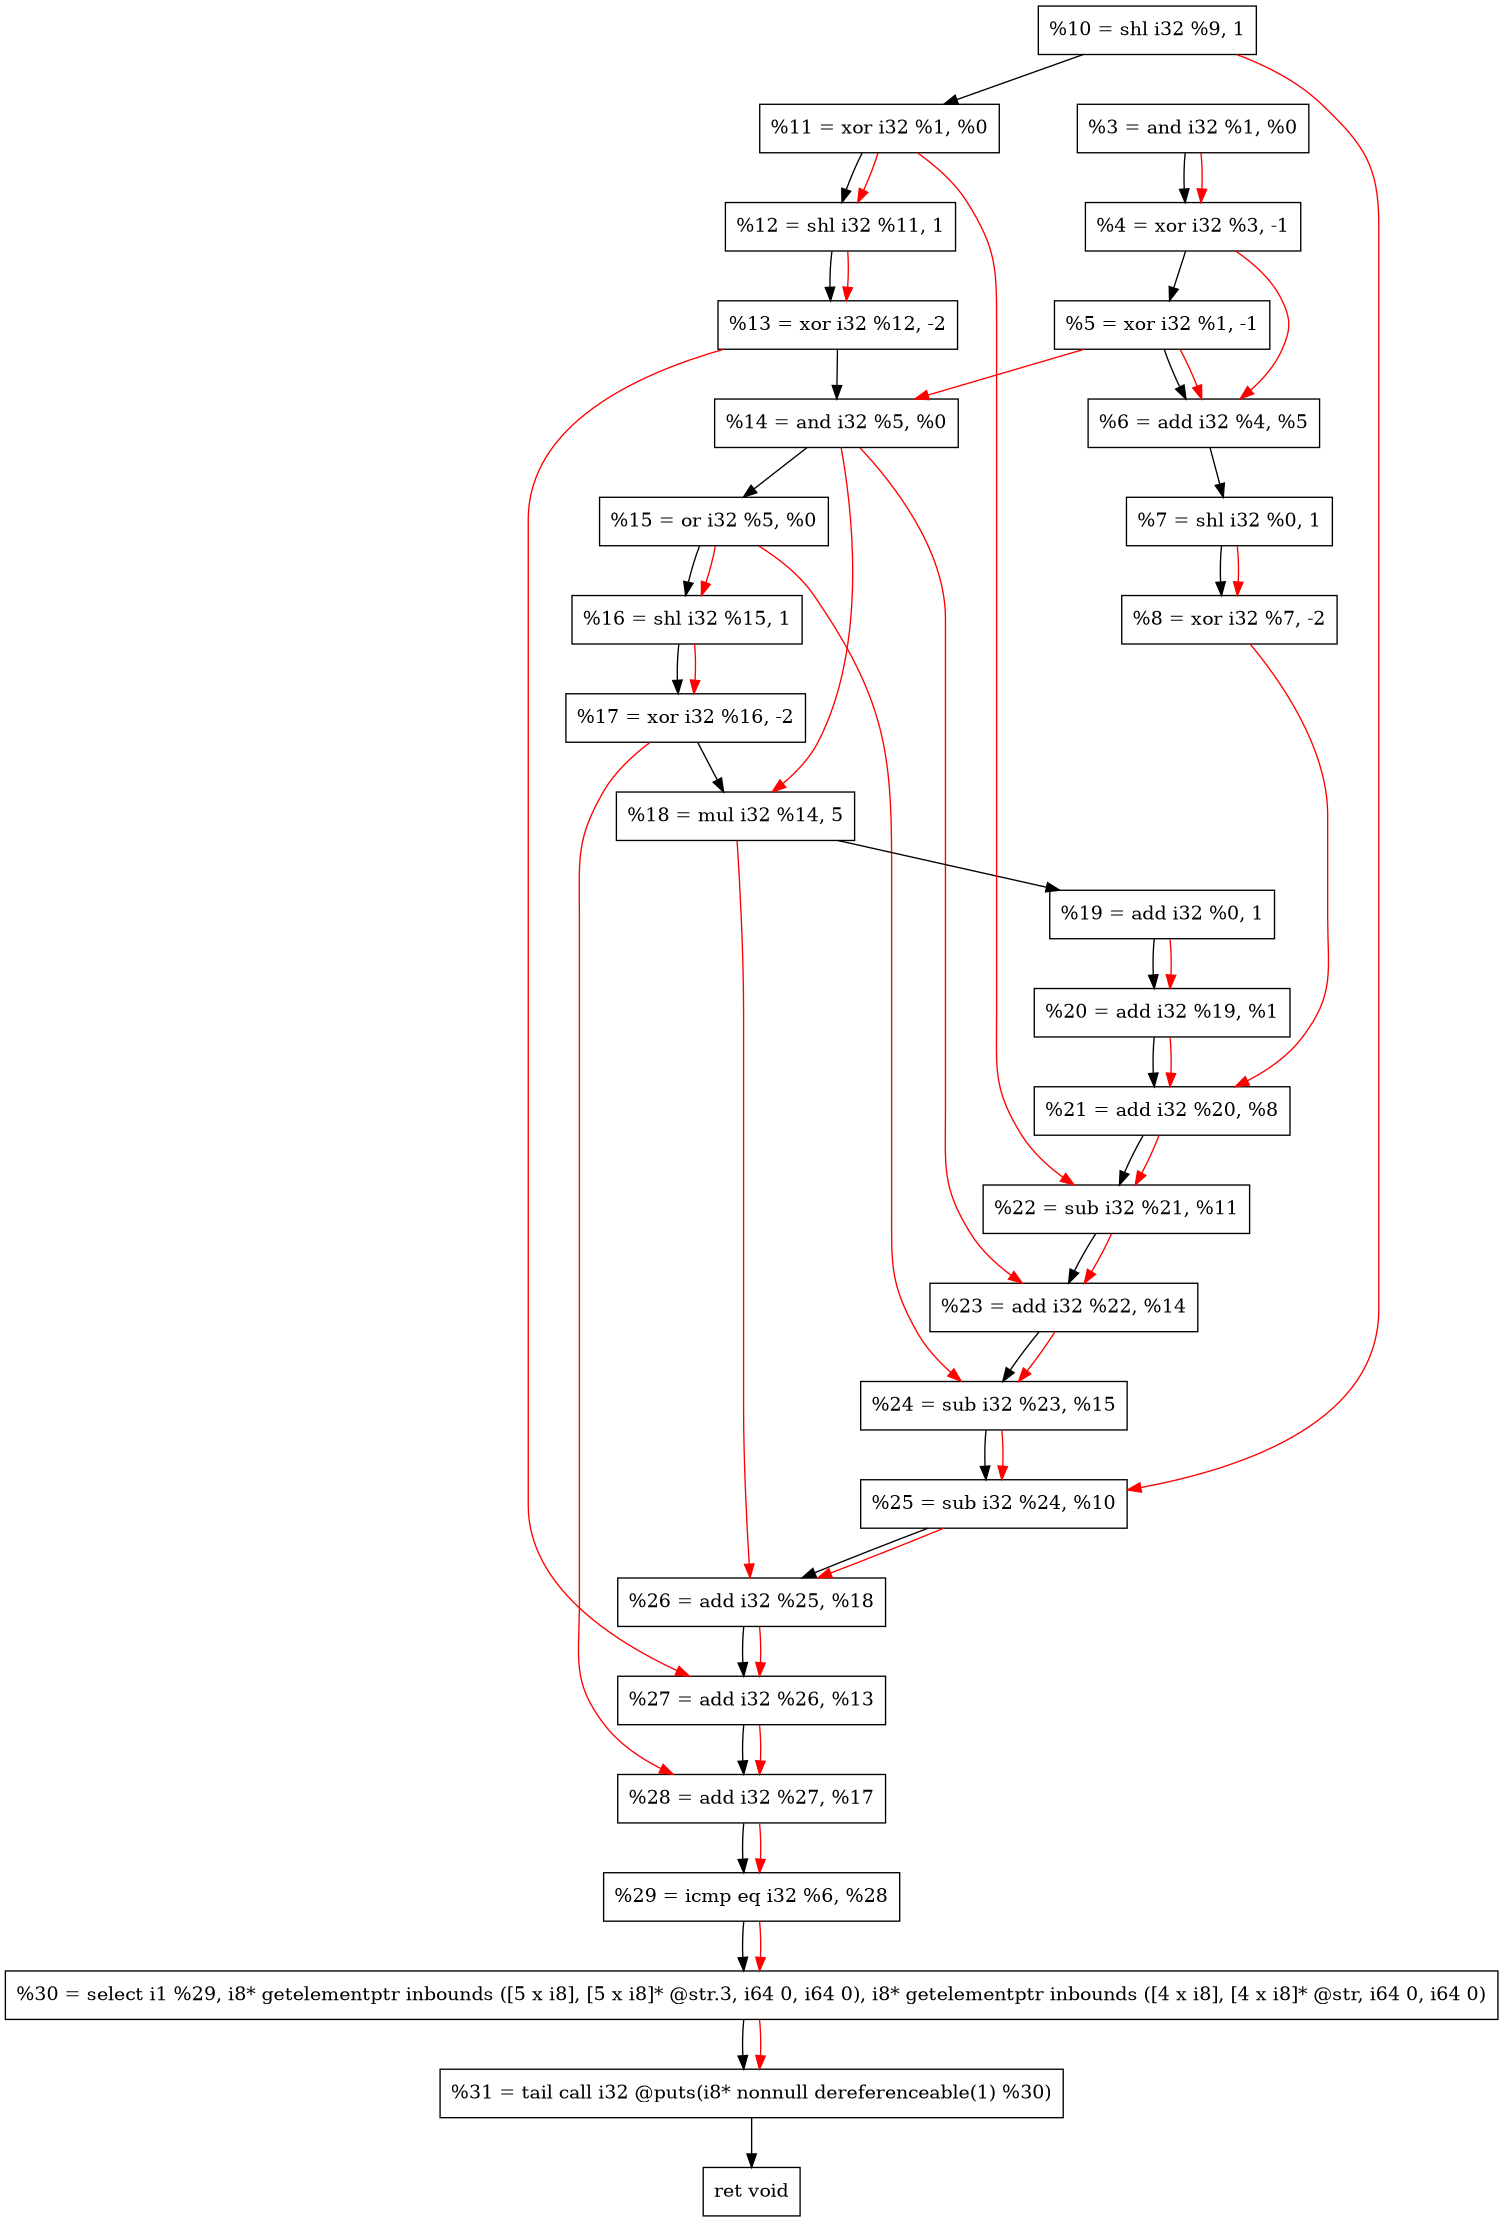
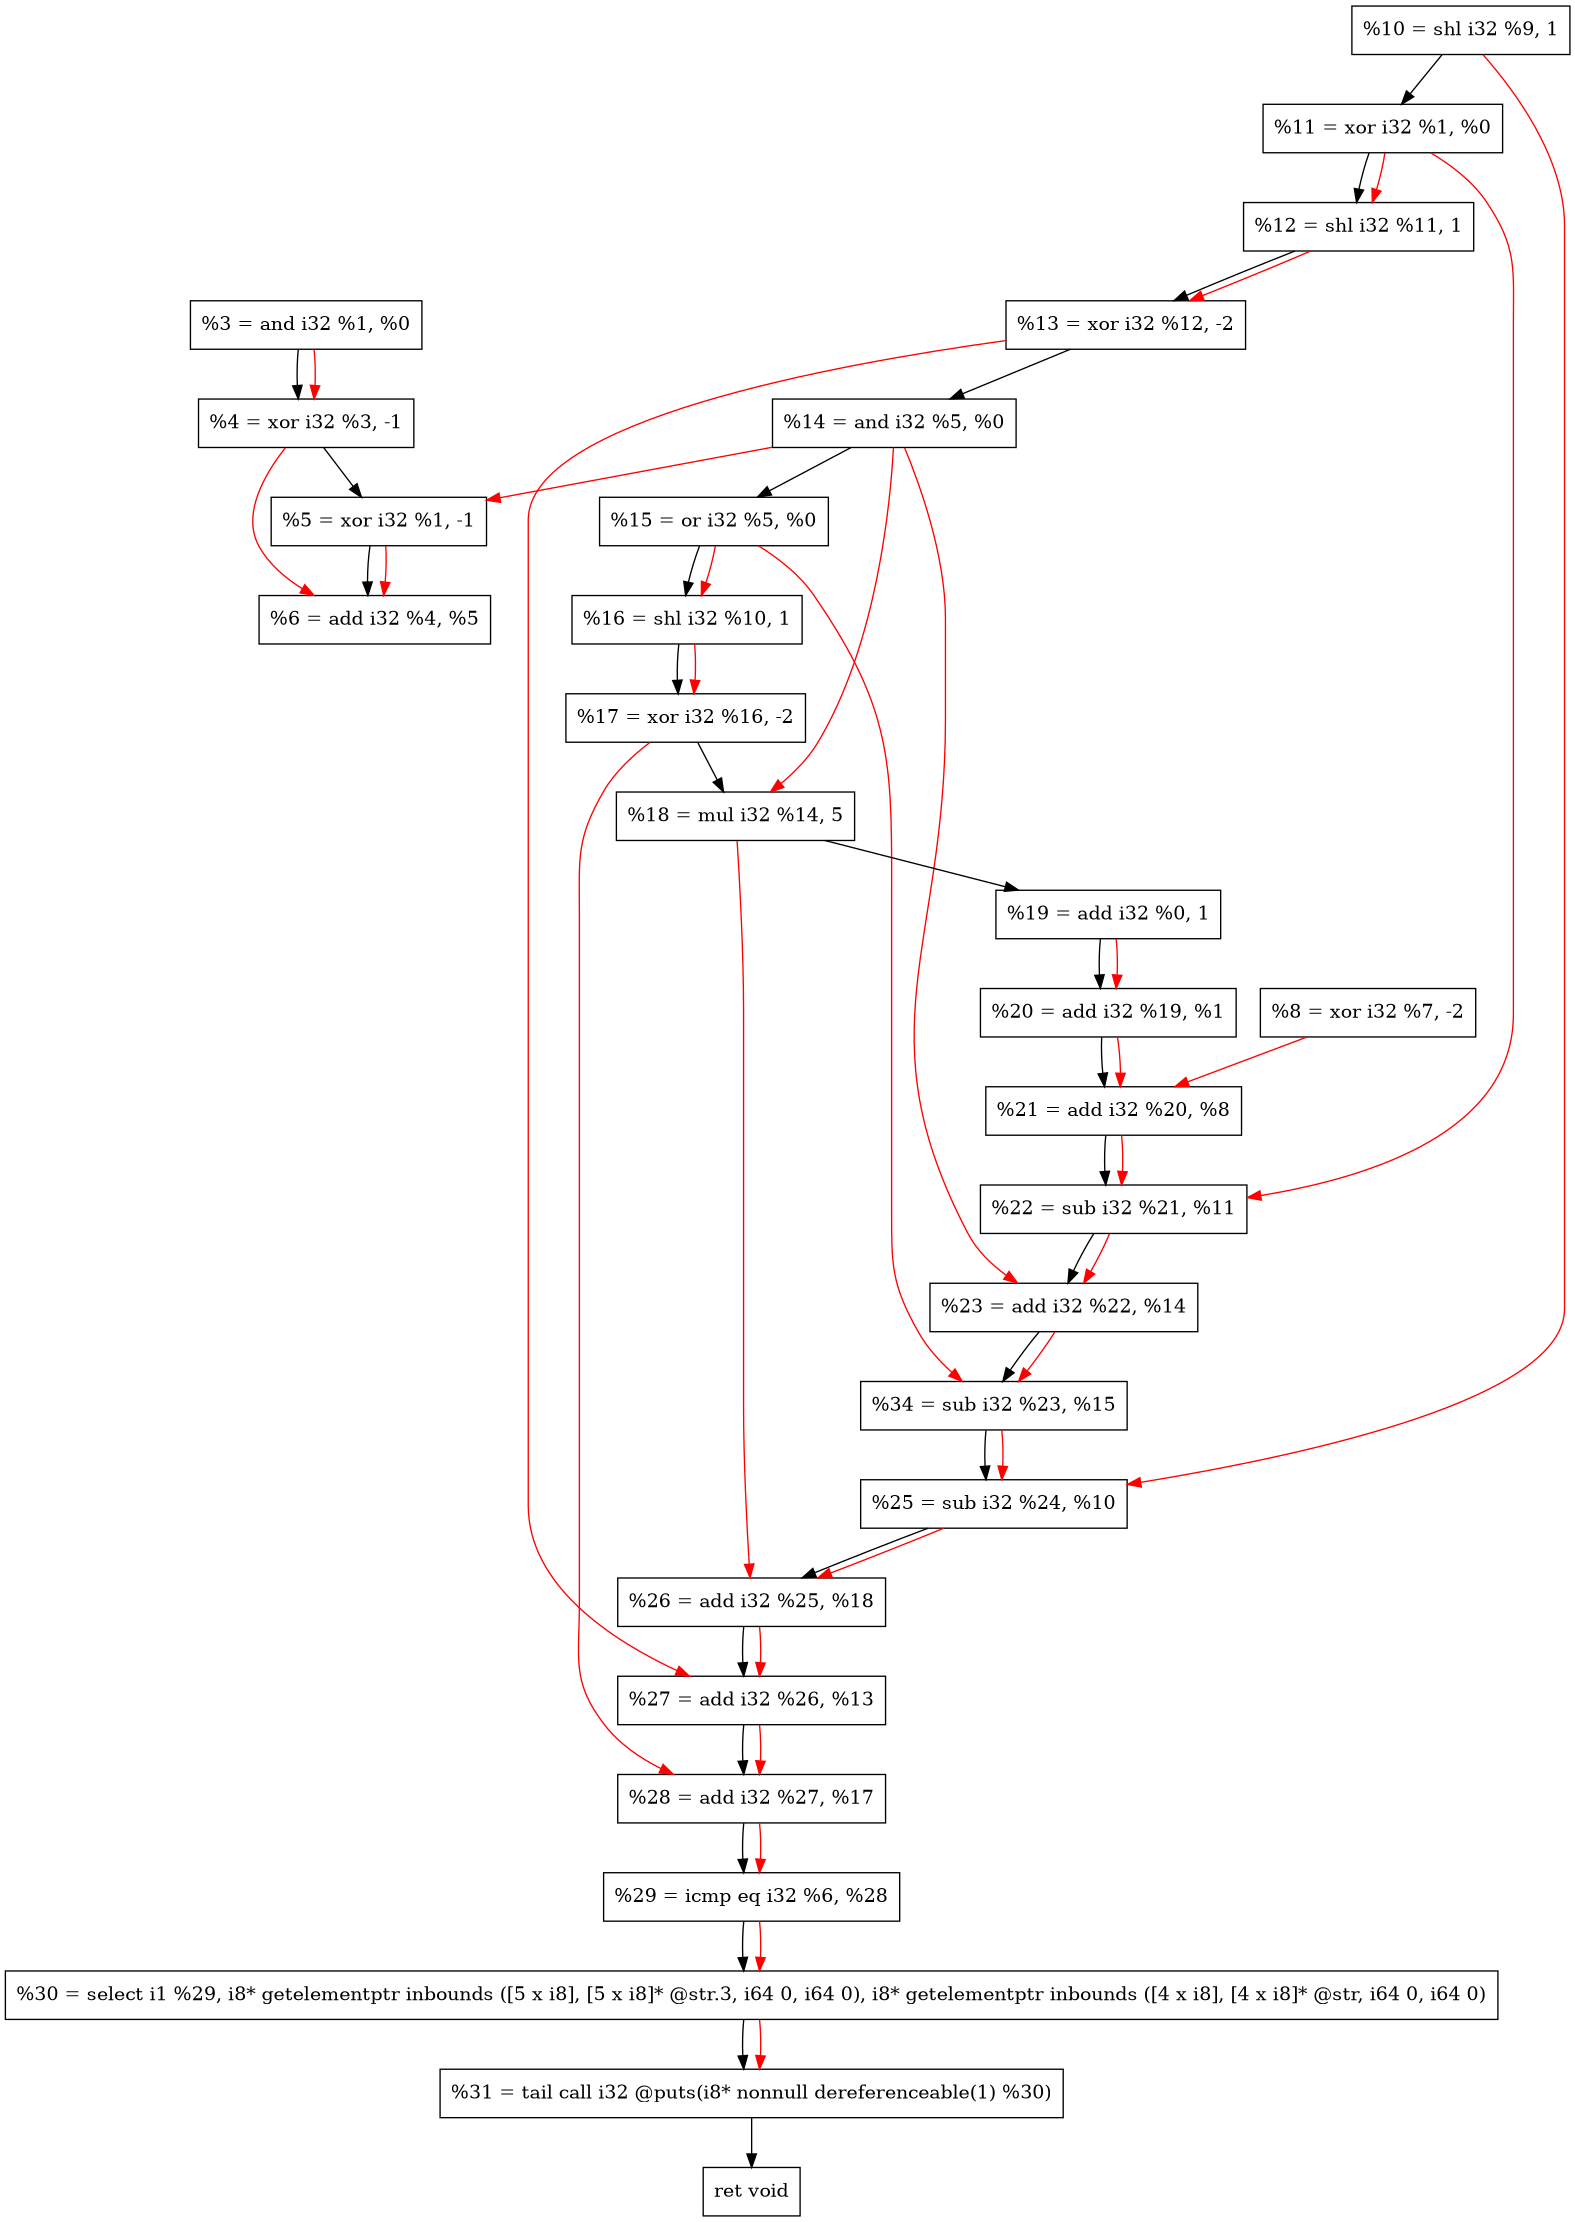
(1006, 372) -> (636, 472)
(1229, 522) -> none
(687, 620) -> (687, 620)
(994, 1406) -> (994, 1406)
